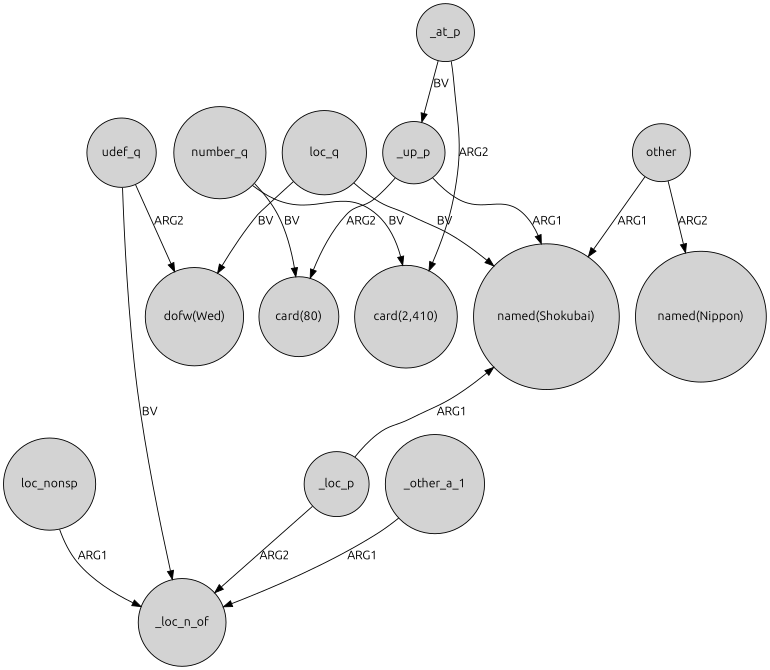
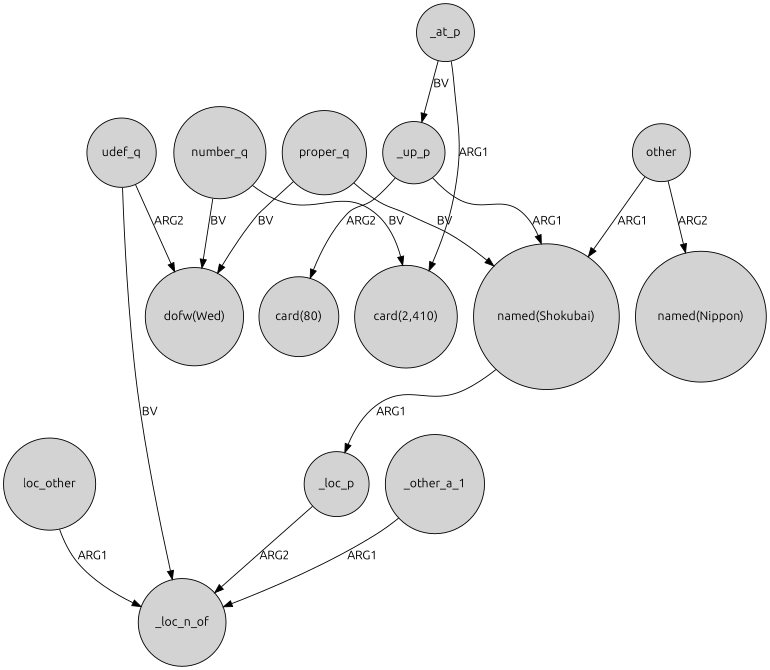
(324, 153) -> (324, 153)
(474, 153) -> (474, 153)
(281, 222) -> (208, 229)
(420, 414) -> (414, 395)
(50, 484) -> (50, 484)
